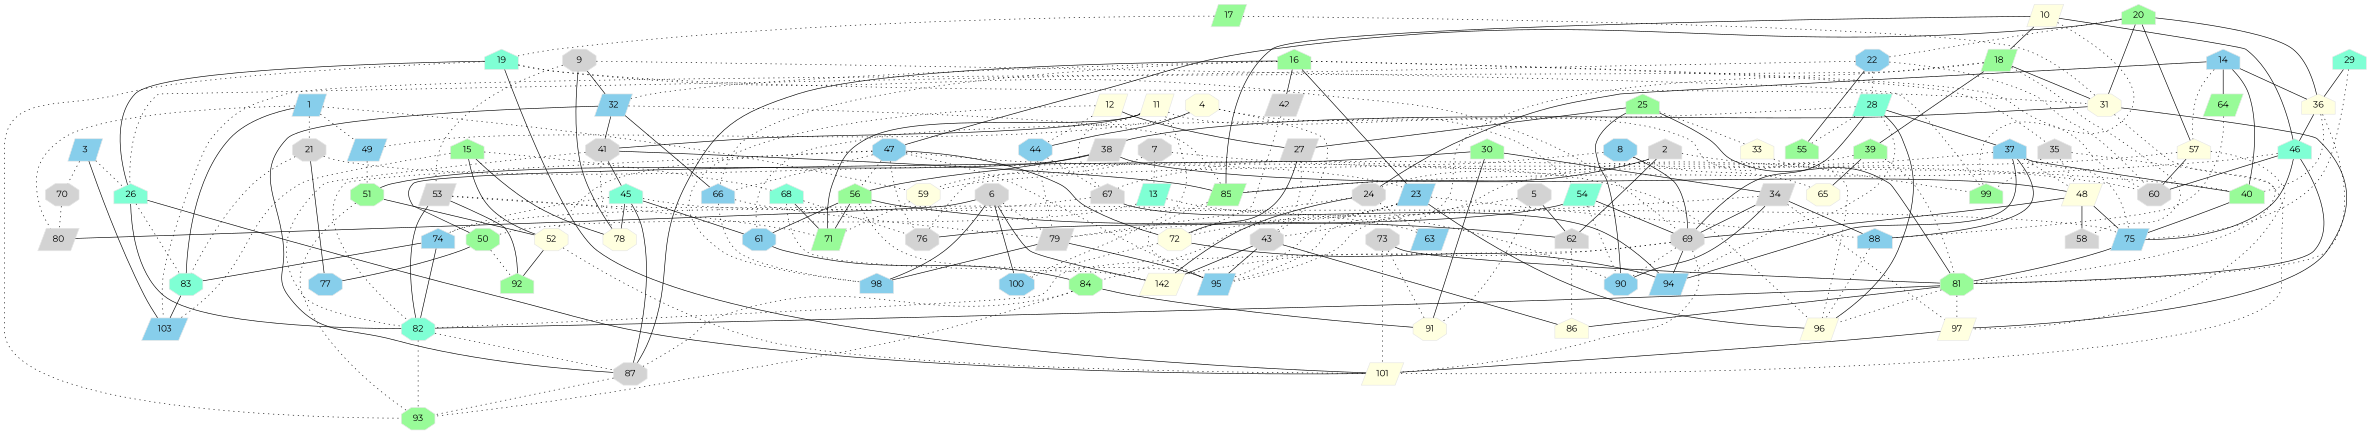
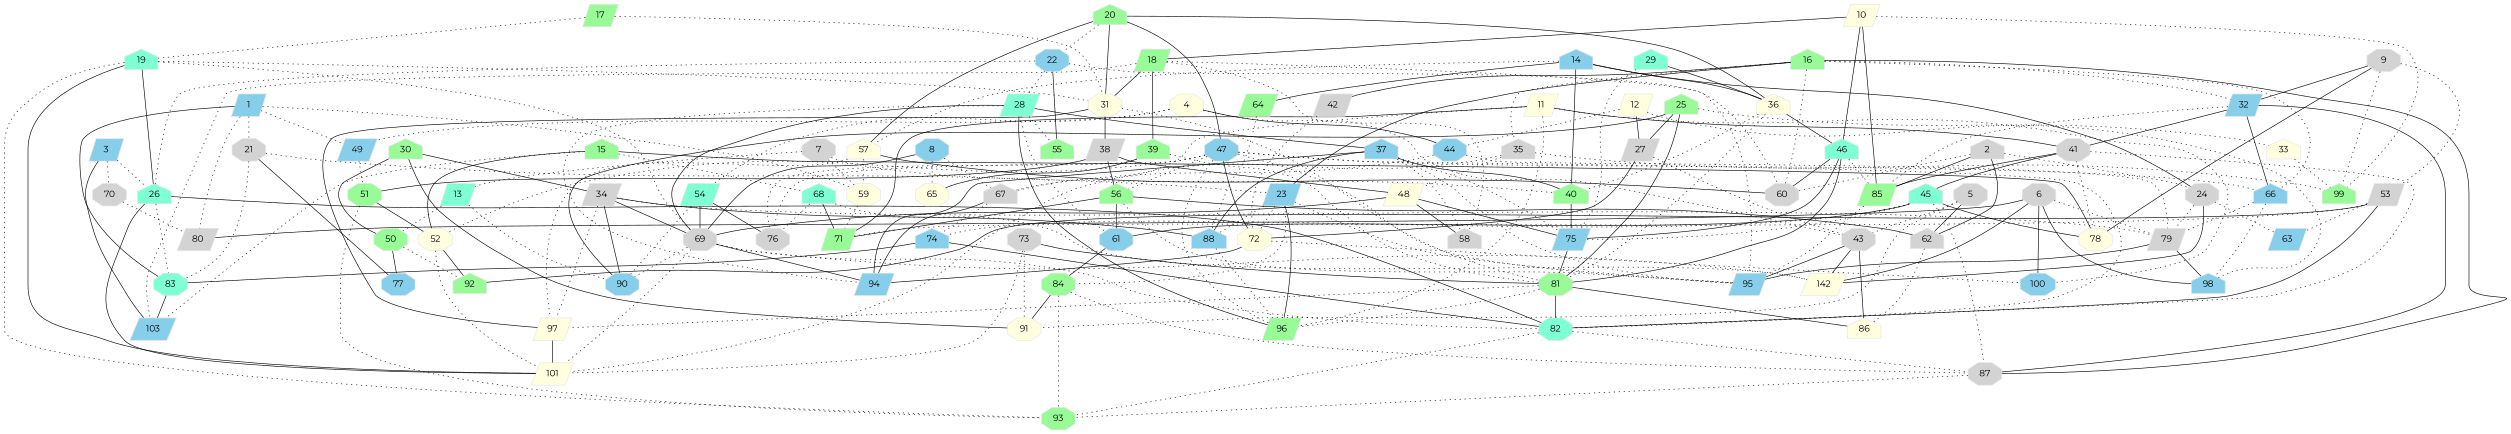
(2038, 168) -> (1435, 189)
(646, 283) -> (1969, 284)
(1819, 329) -> (1282, 329)
